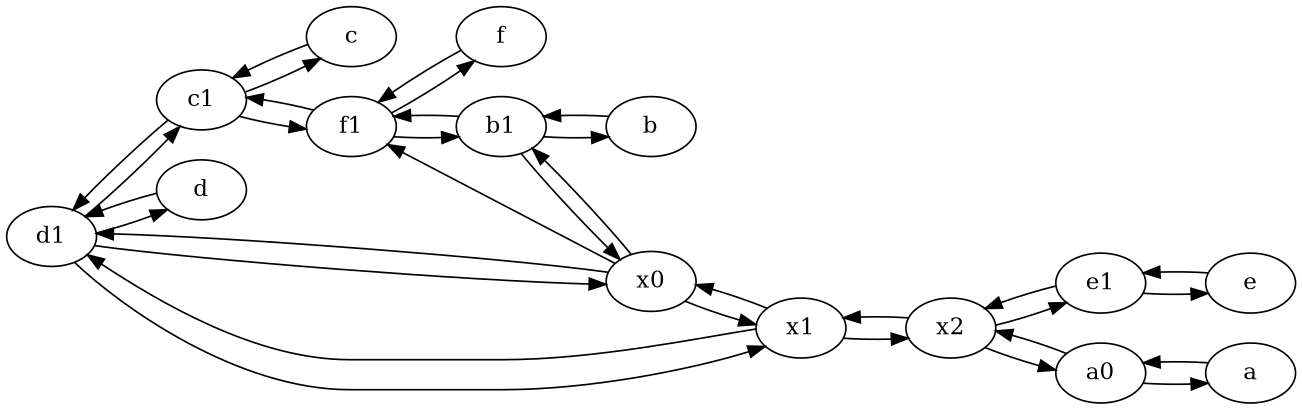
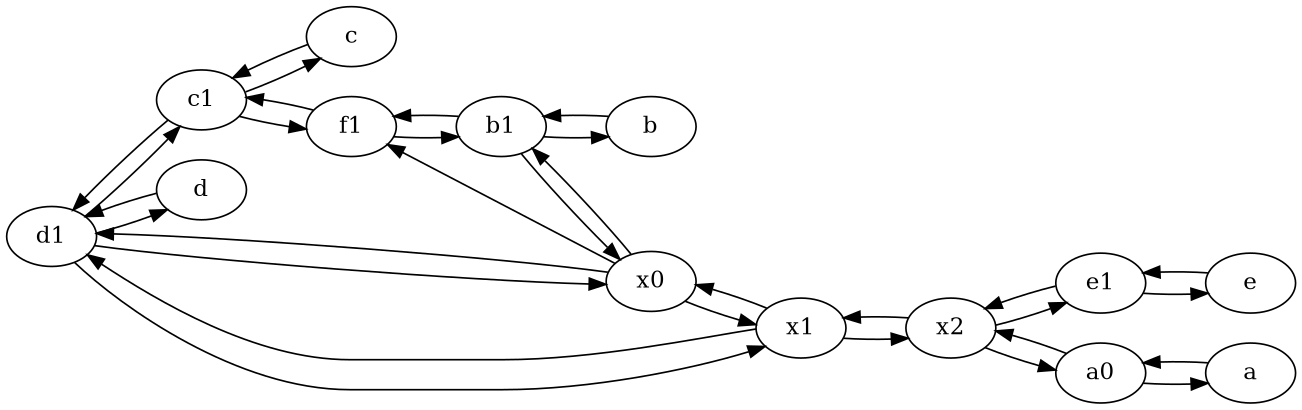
(501, 37) -> none
